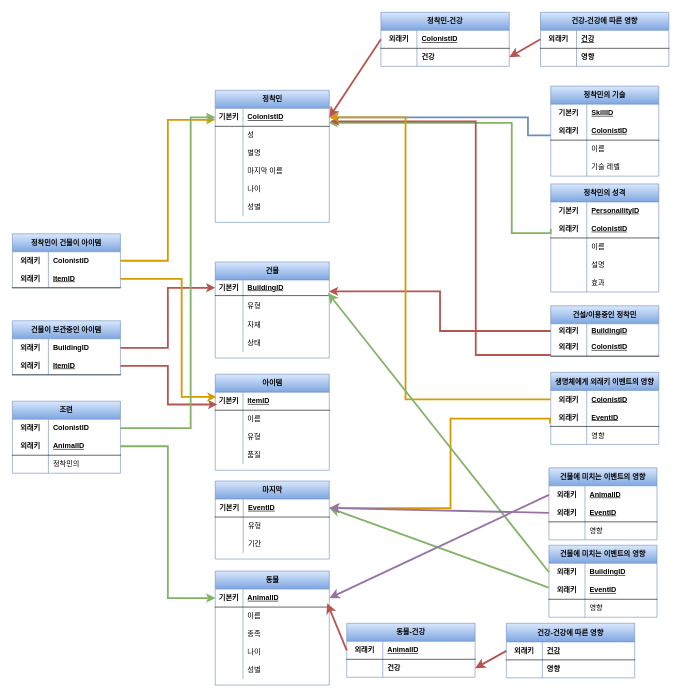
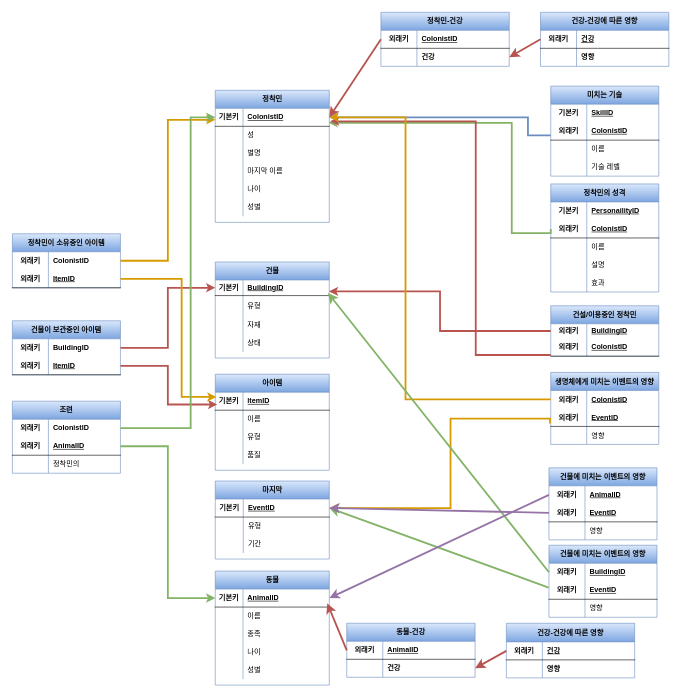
(605, 95) -> (605, 95)
(66, 243) -> (66, 243)
(605, 381) -> (605, 381)
